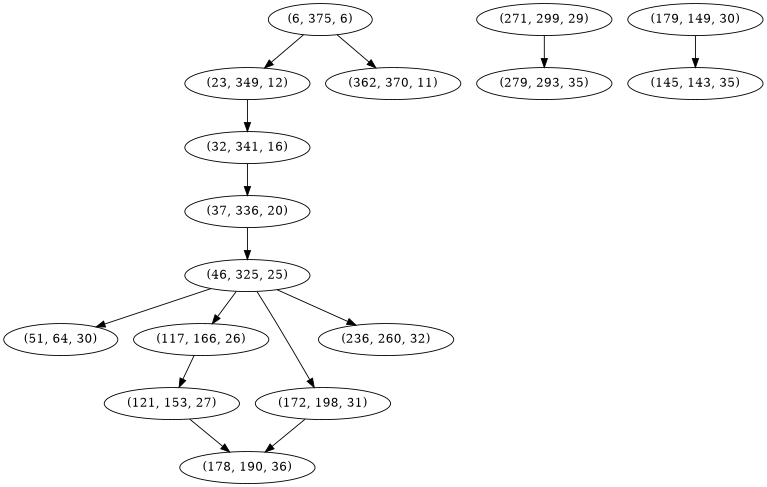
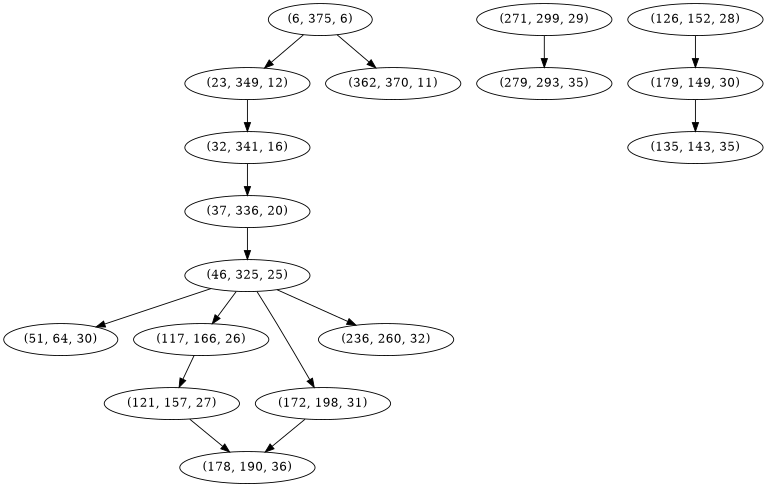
none -> (695, 20)
(695, 84) -> (695, 148)
(172, 404) -> (172, 404)
